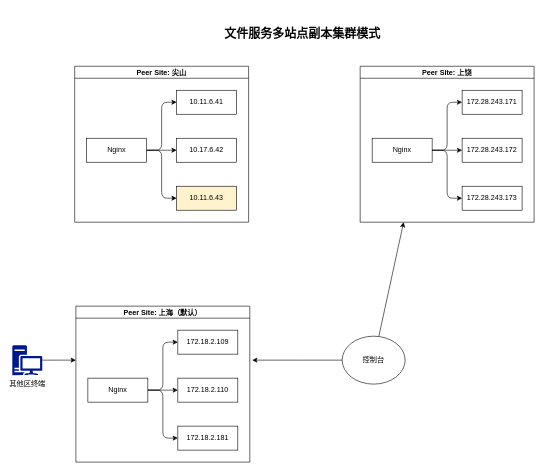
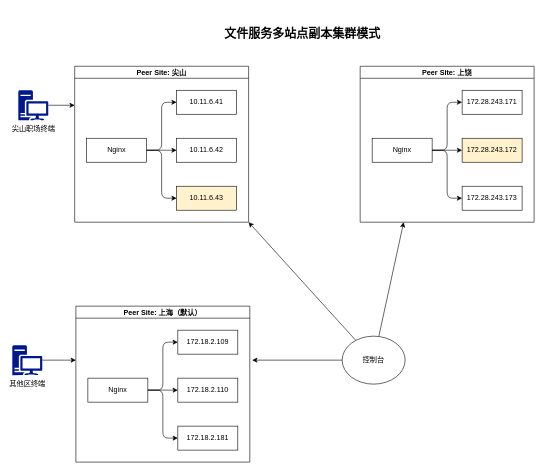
none -> (33, 105)
none -> (69, 105)
(207, 150) -> (207, 150)
(492, 150) -> (492, 150)
none -> (302, 281)
